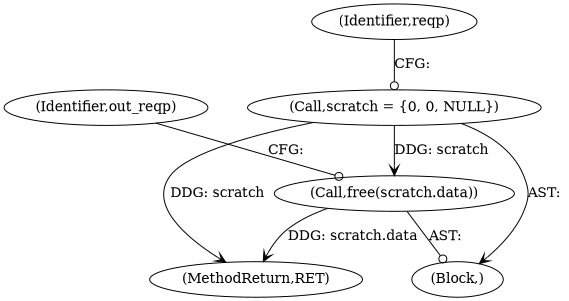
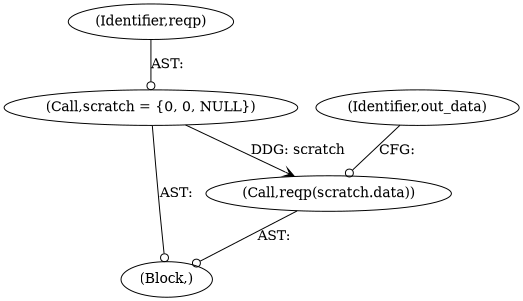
(415, 65) -> (170, 65)
(106, 108) -> (418, 108)
(526, 182) -> (158, 190)
(394, 194) -> (329, 194)
(256, 279) -> none
